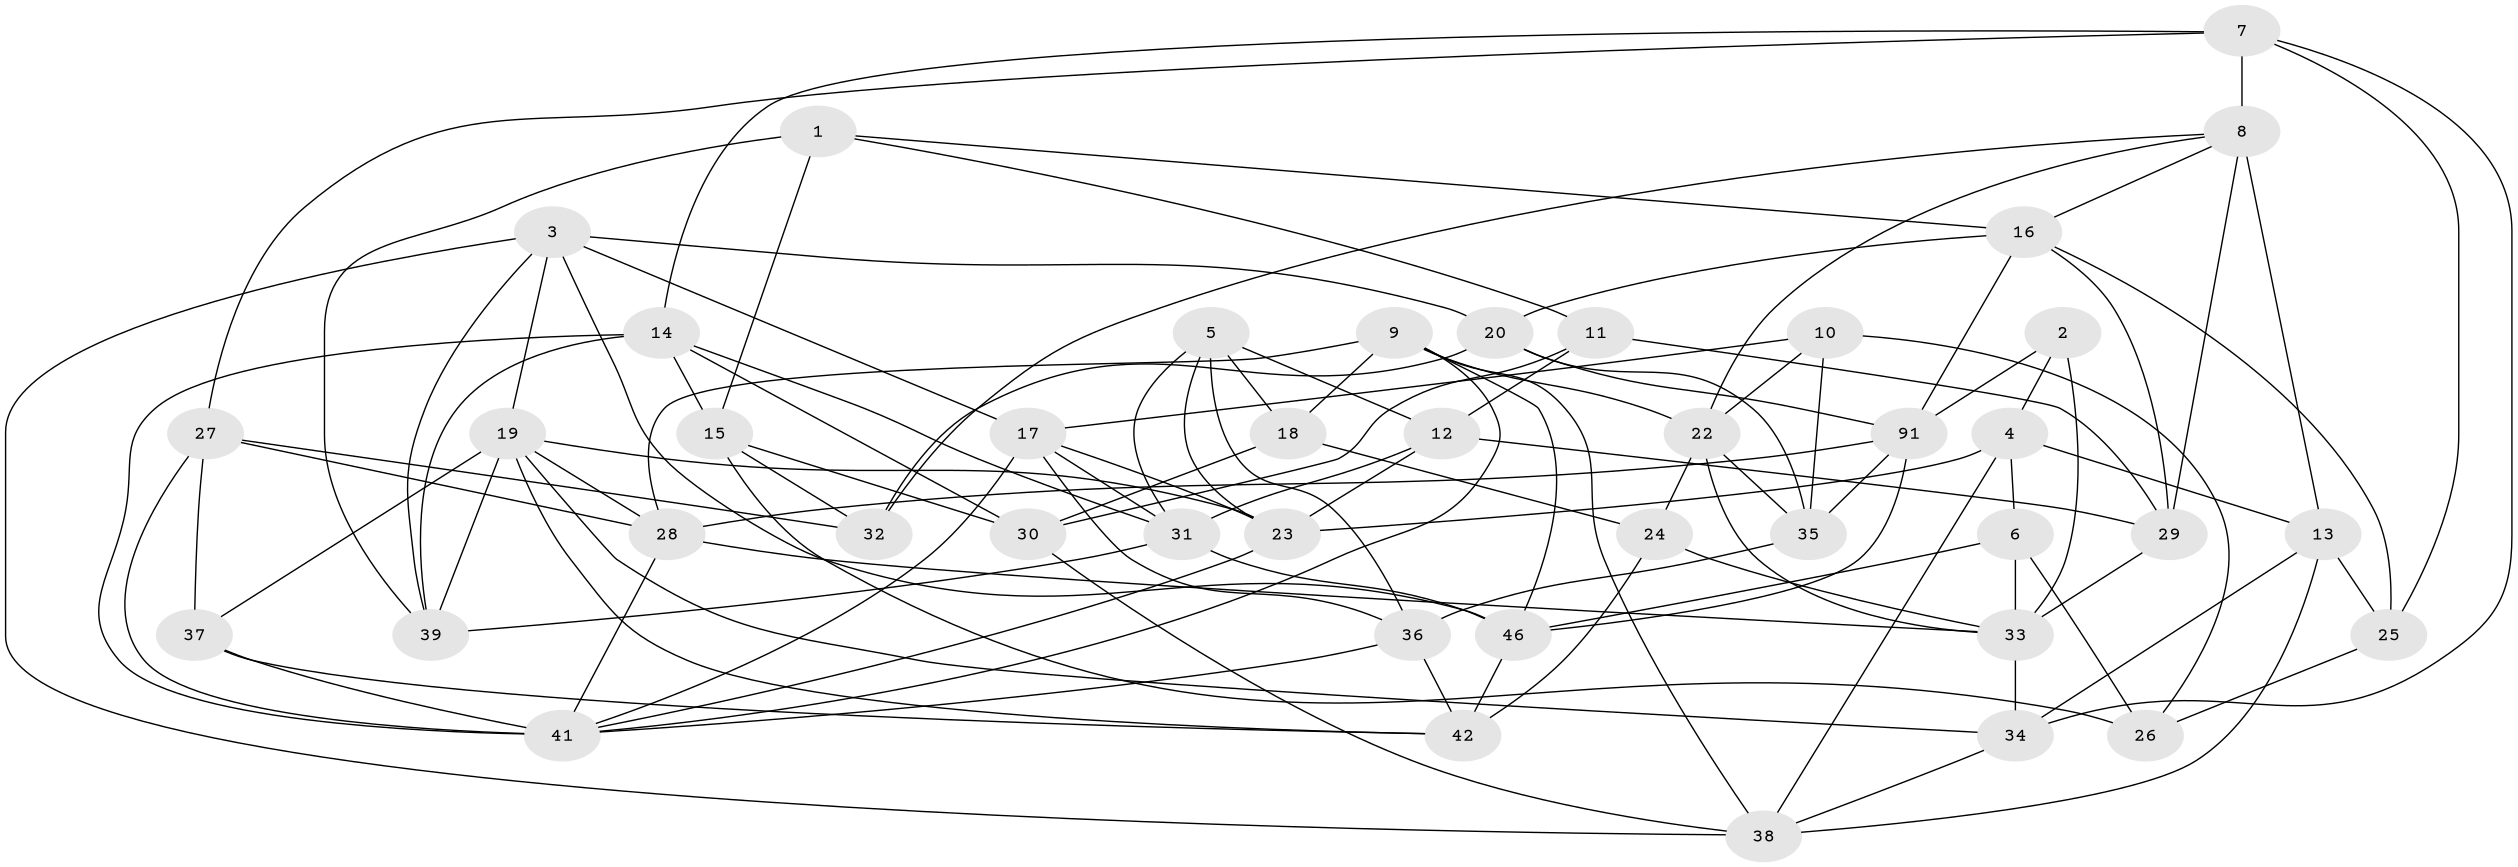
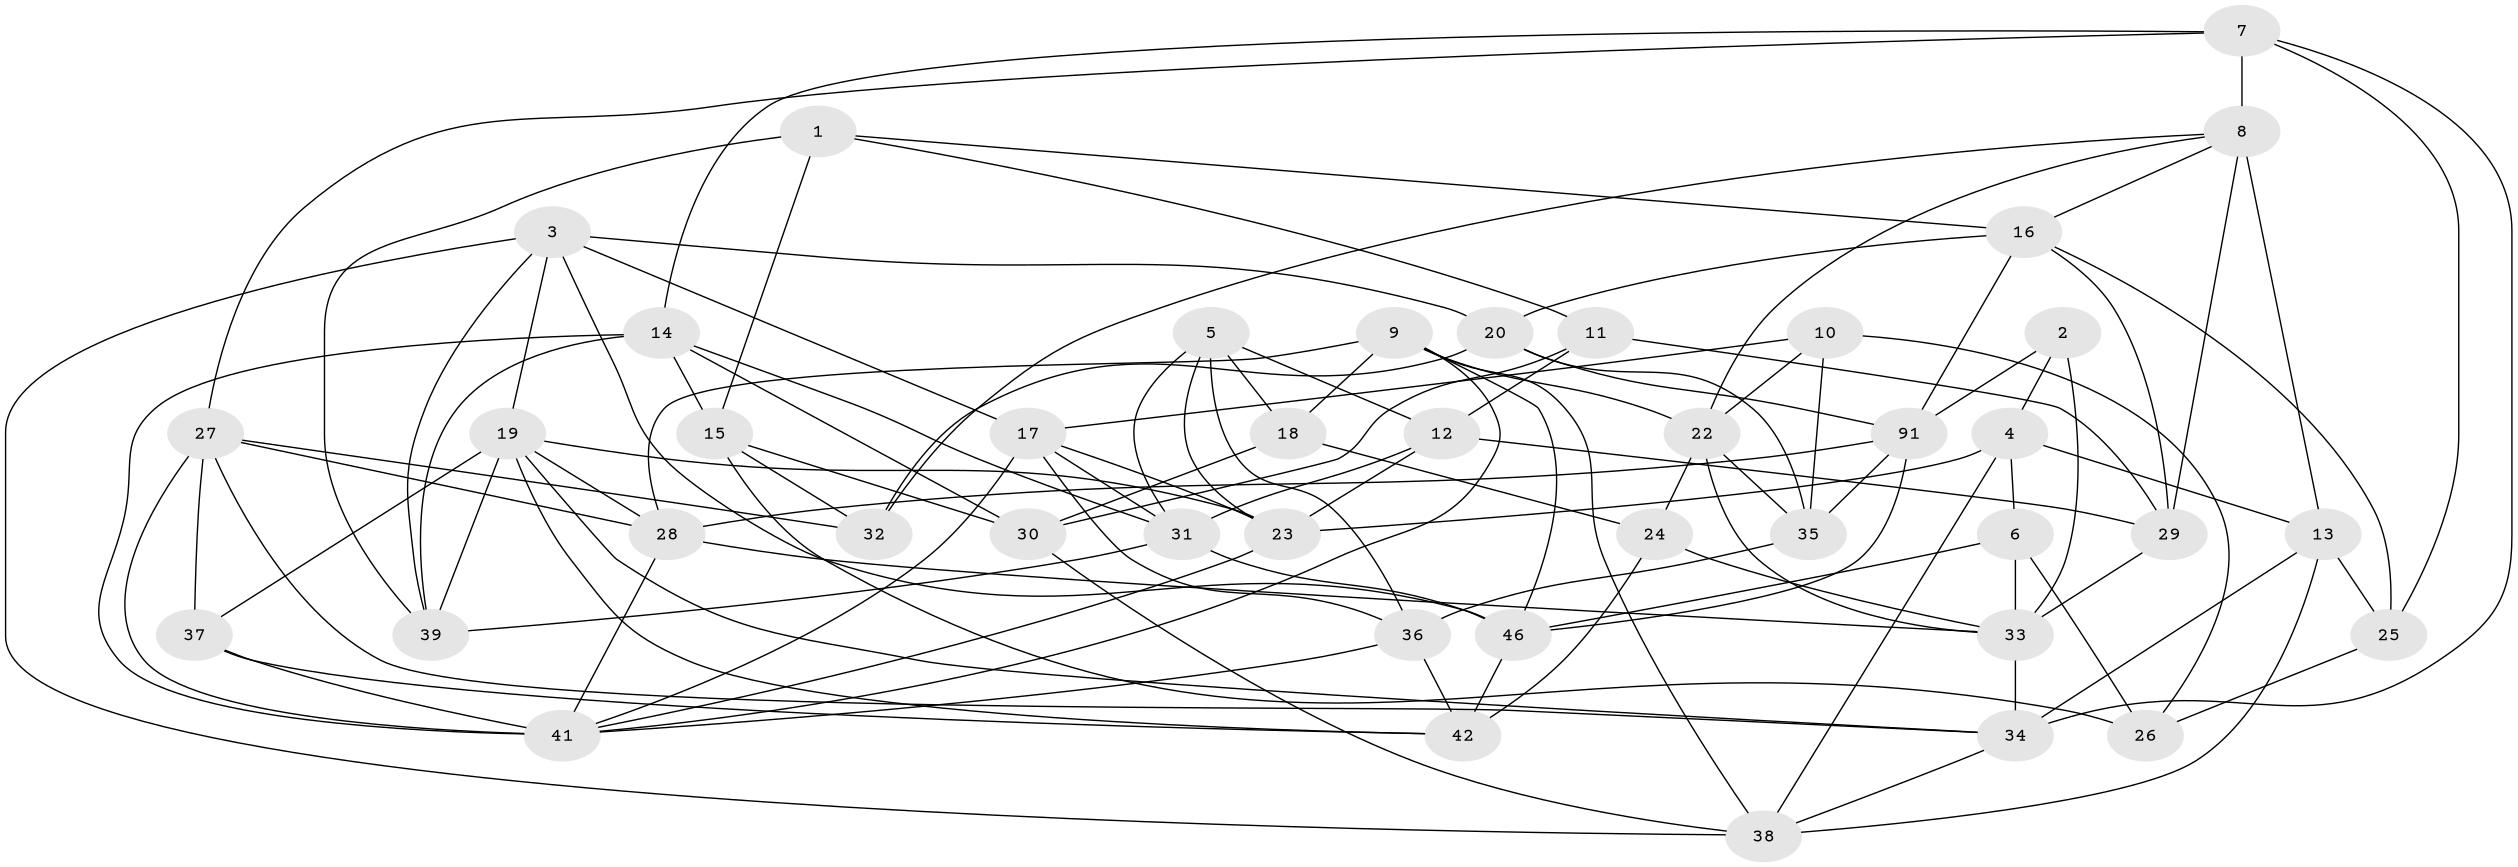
none -> (1045, 706)
